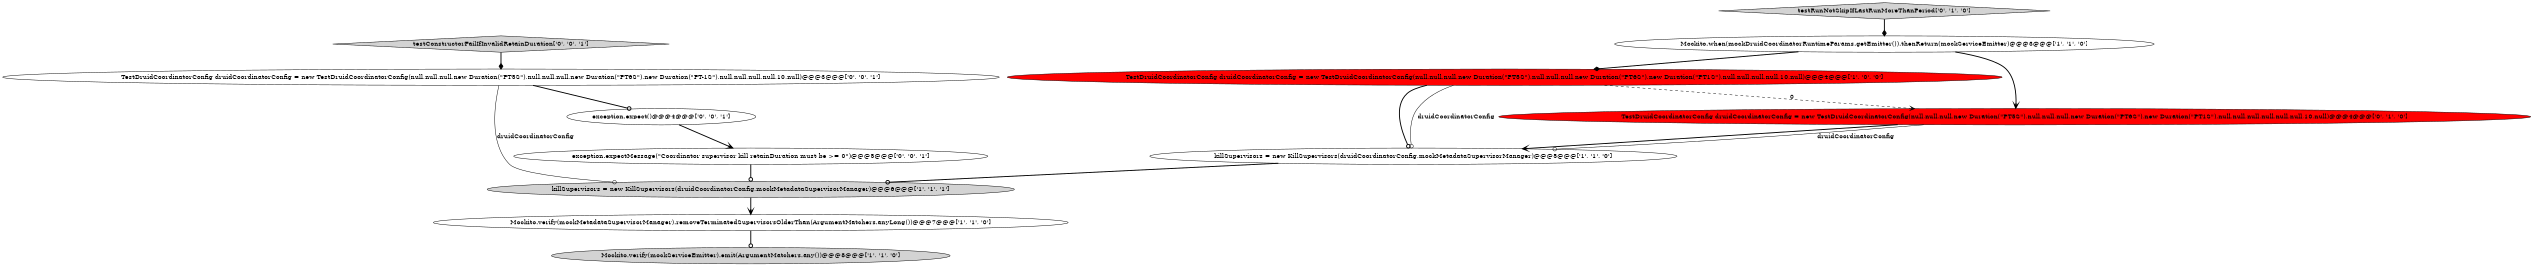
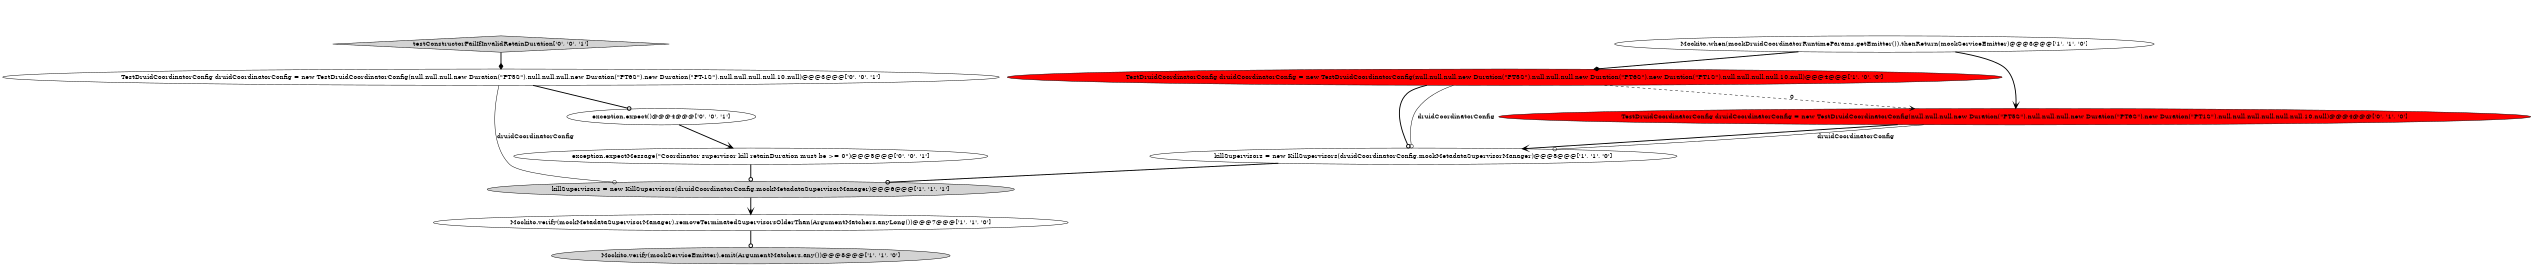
(1884, 11) -> none
